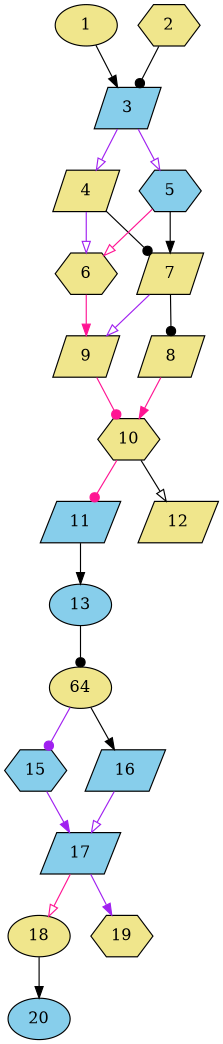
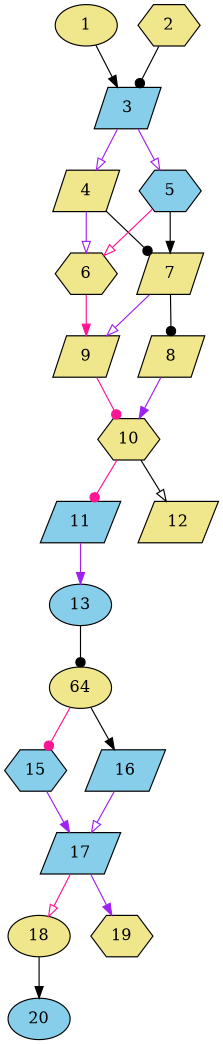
(153, 393) -> (153, 393)
(80, 558) -> (80, 558)
(61, 724) -> (61, 724)
